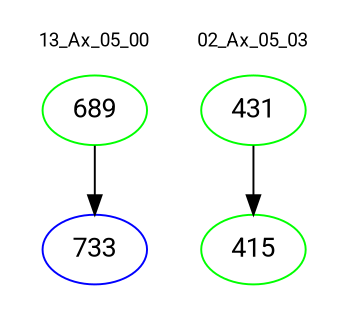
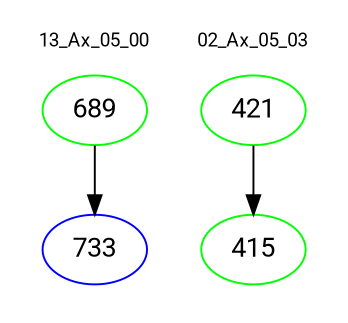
(253, 110) -> (253, 110)
